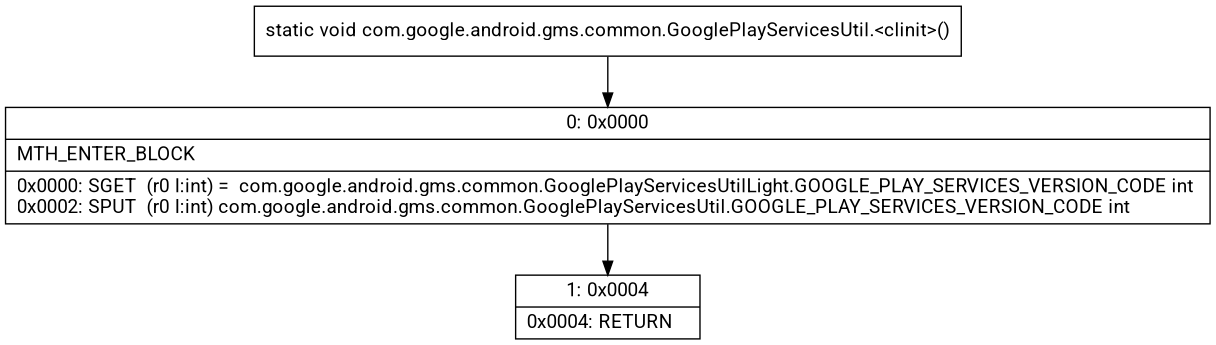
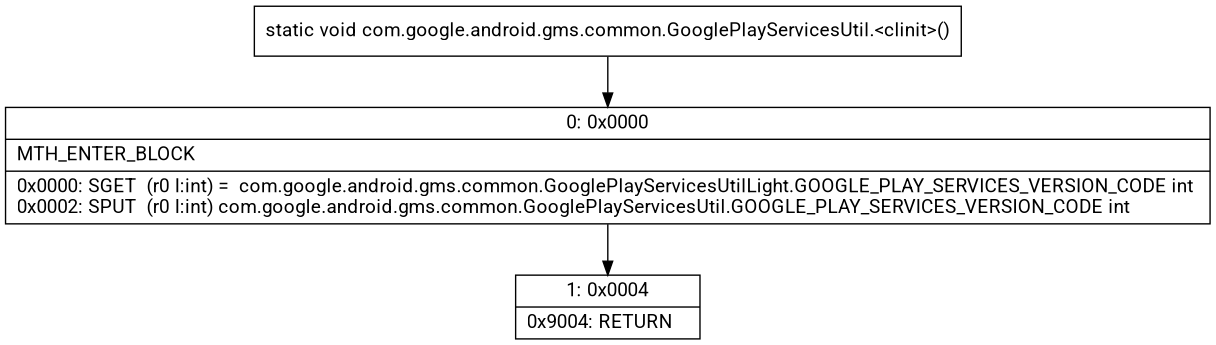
(608, 322) -> (608, 322)
